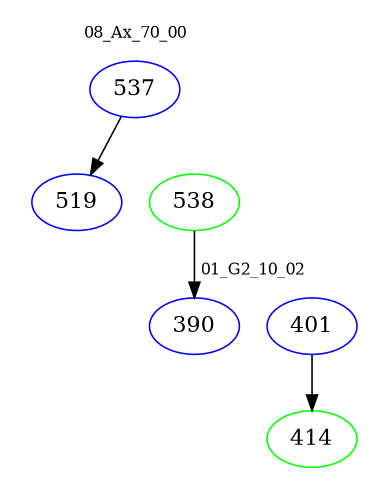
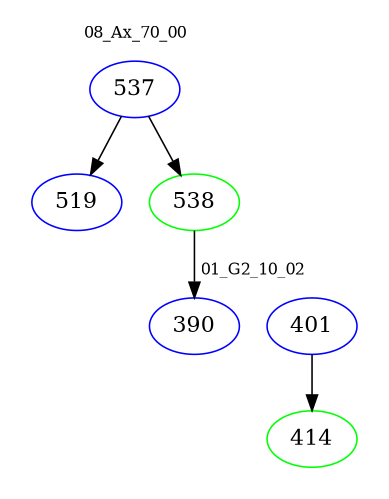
none -> (161, 139)
